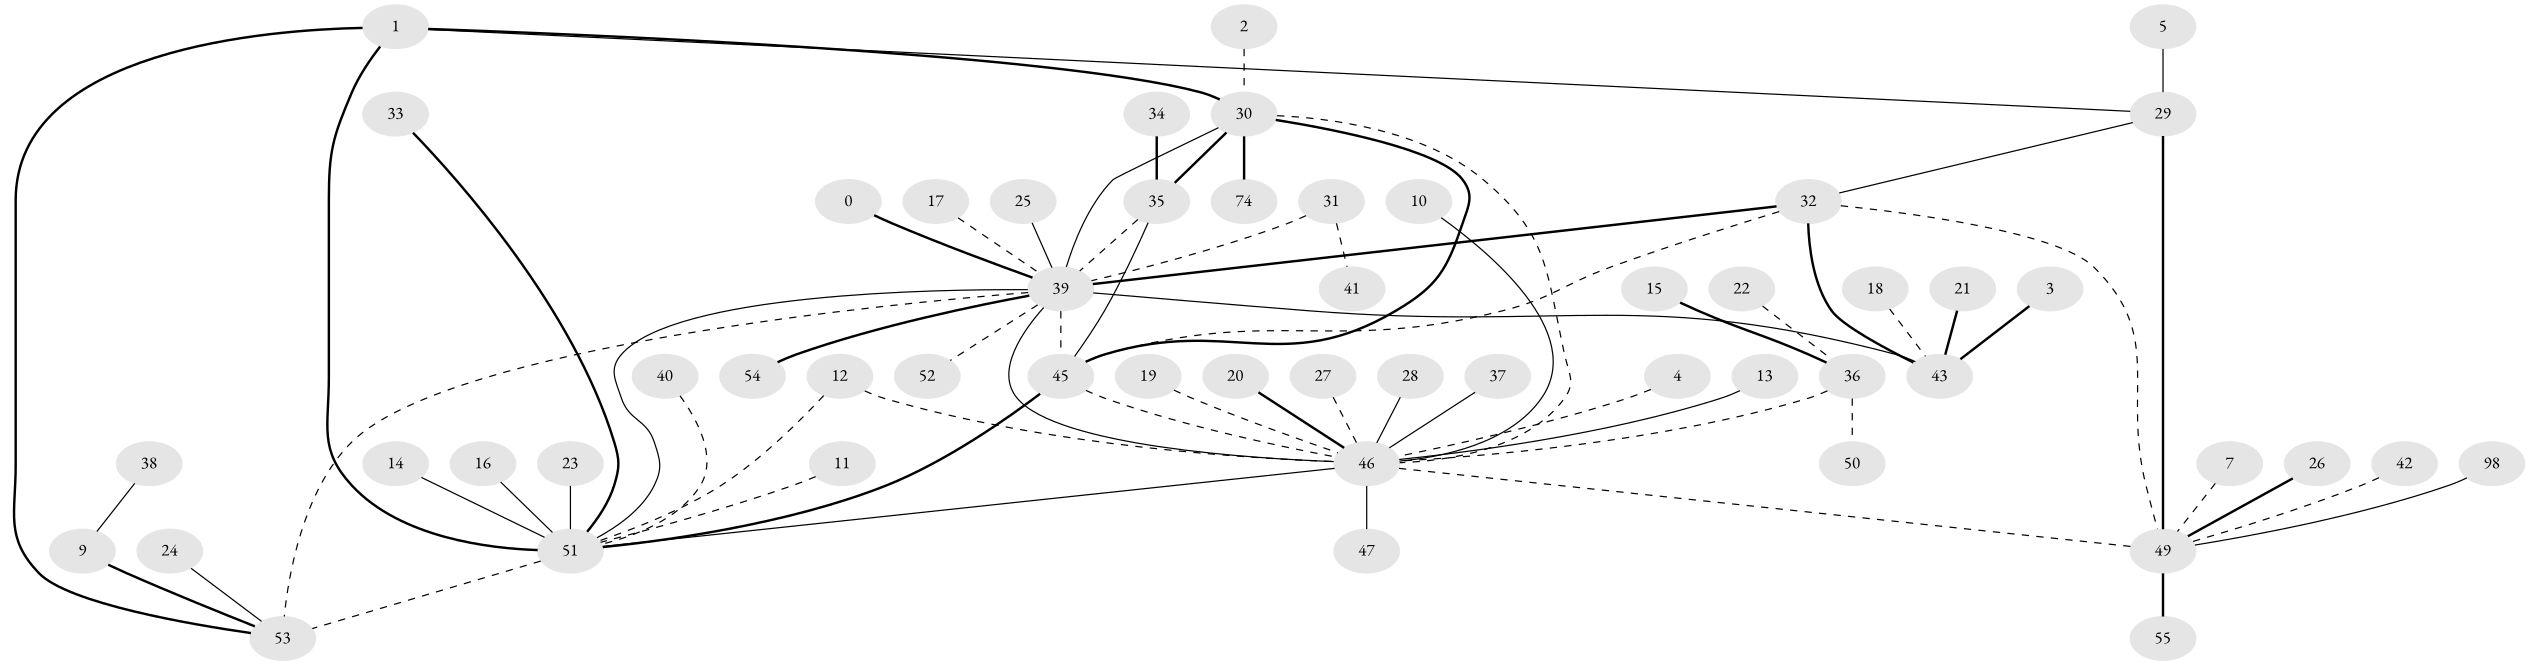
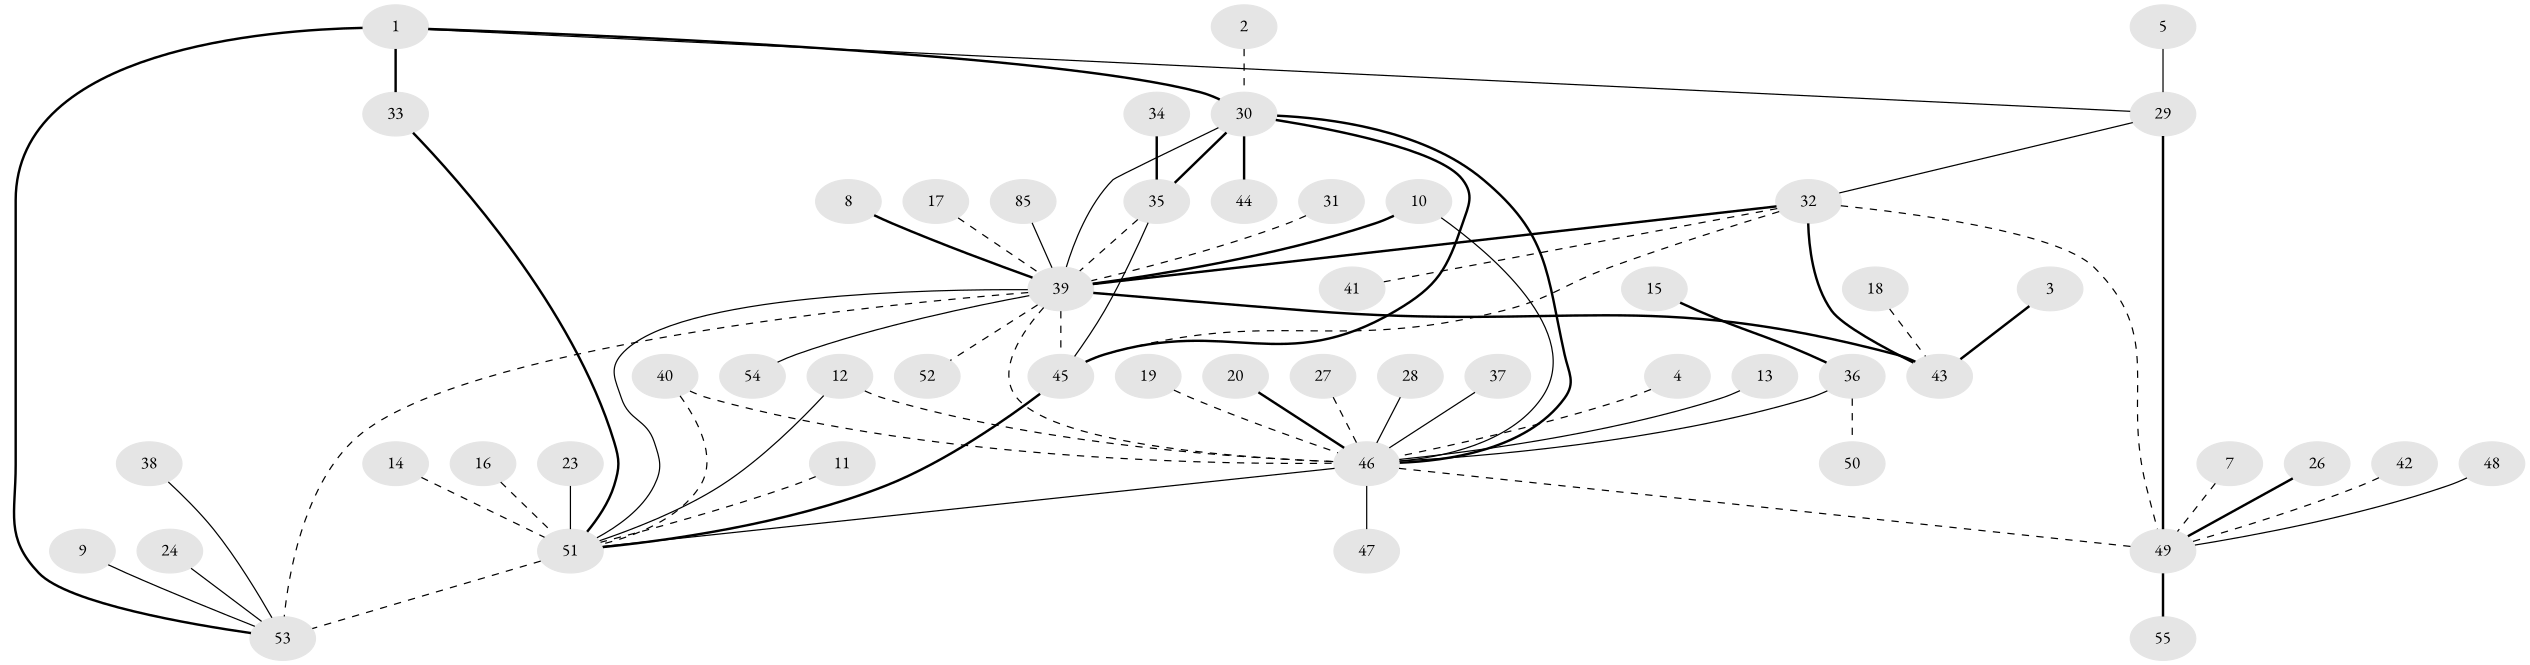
(848, 202) -> (848, 202)
(1023, 202) -> (1023, 202)
(1244, 202) -> (1244, 202)
(1342, 245) -> (1581, 245)
none -> (1245, 258)
(1543, 262) -> (1543, 262)
(1742, 289) -> none
(1963, 289) -> none
(1527, 316) -> (1527, 316)
(902, 323) -> (902, 323)
(329, 364) -> (396, 71)
(1209, 429) -> (1009, 450)
(1089, 432) -> (1089, 432)
(1616, 439) -> (1616, 439)
(2492, 464) -> (2492, 464)
(722, 485) -> (722, 485)
(116, 507) -> (226, 545)
(483, 507) -> (483, 507)
(527, 507) -> (527, 507)
(181, 596) -> (181, 596)
